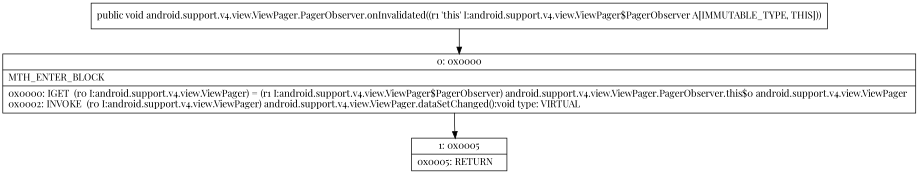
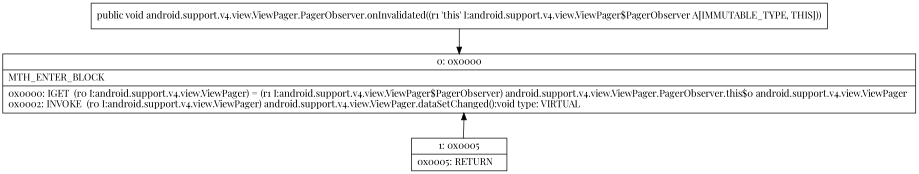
(455, 122) -> (464, 129)
